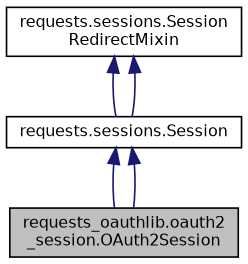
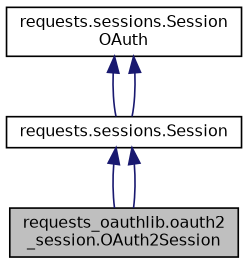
(124, 32) -> (124, 32)
